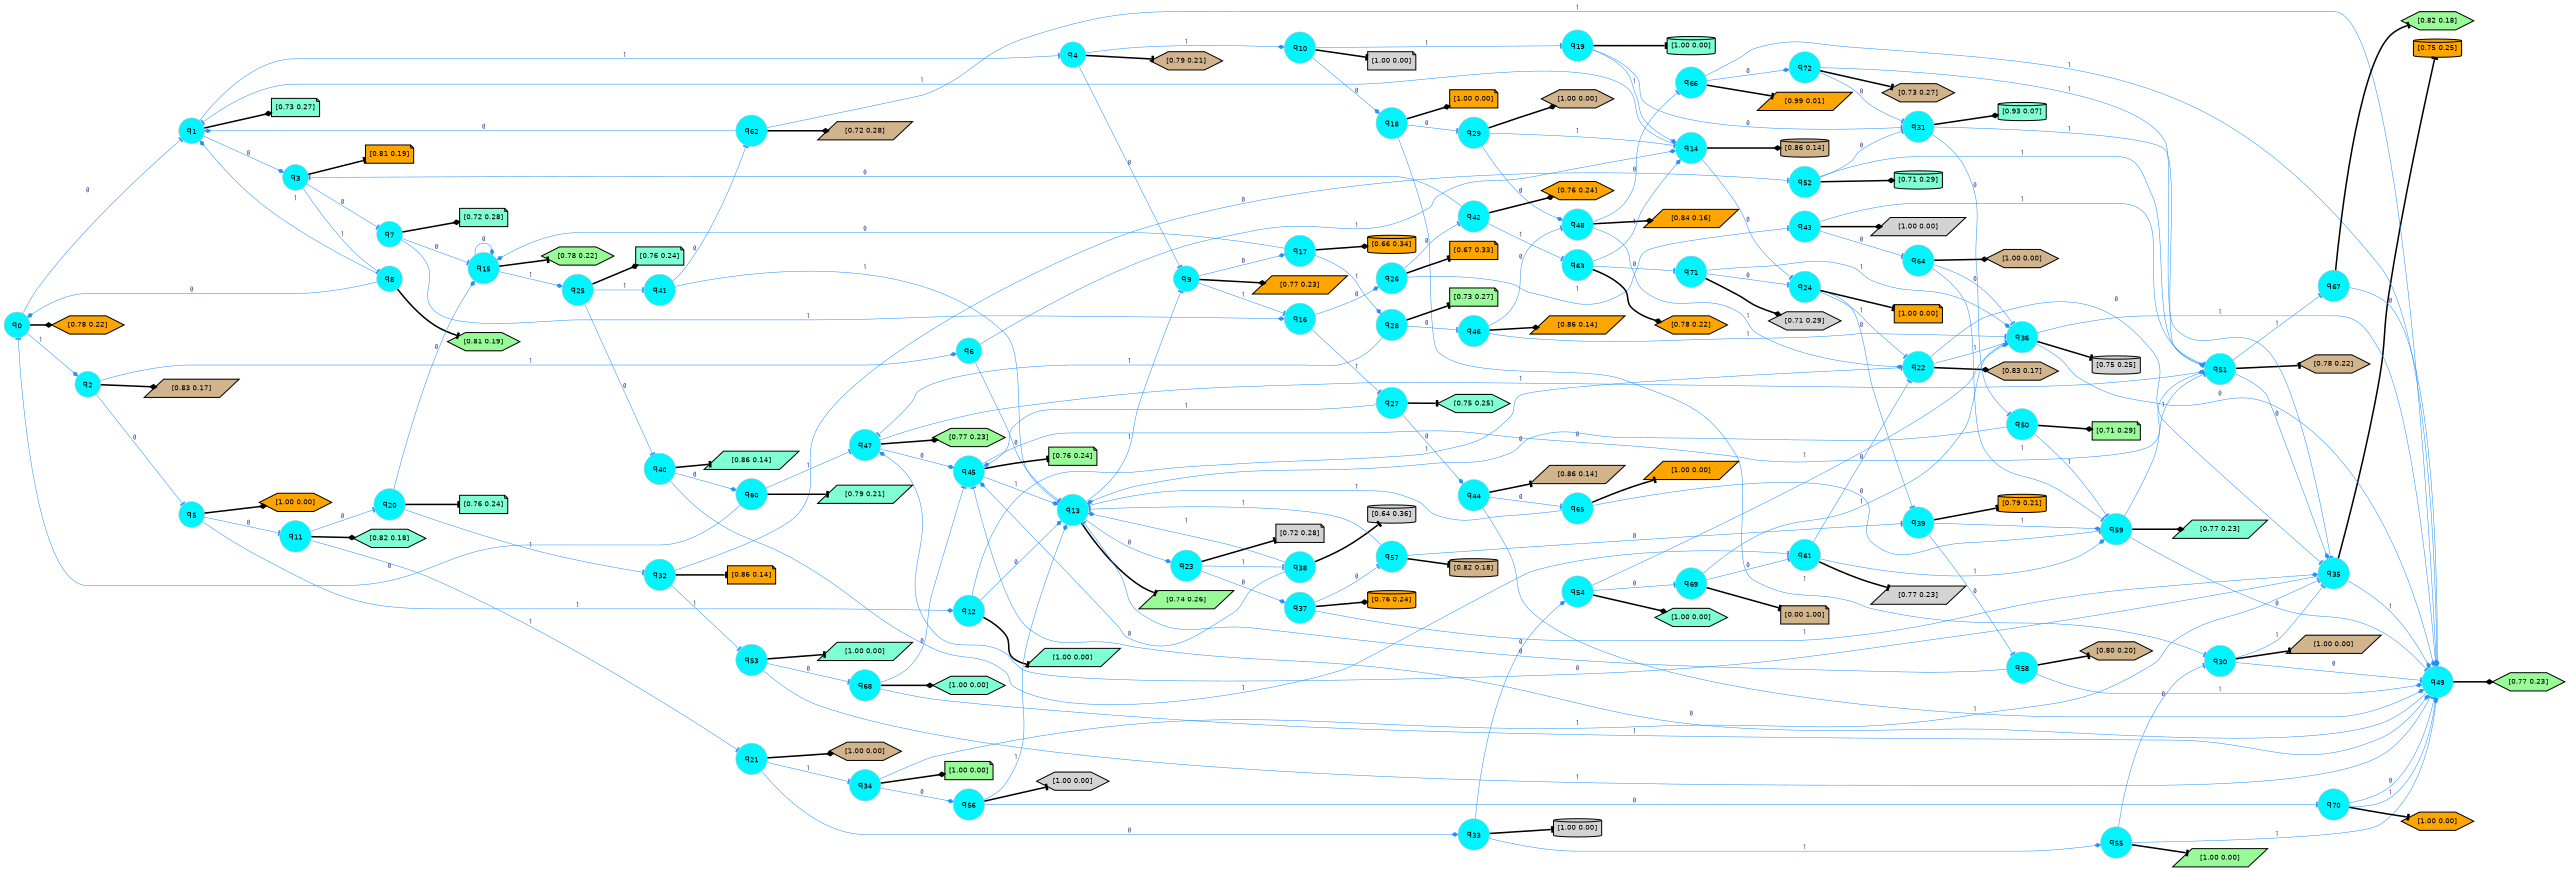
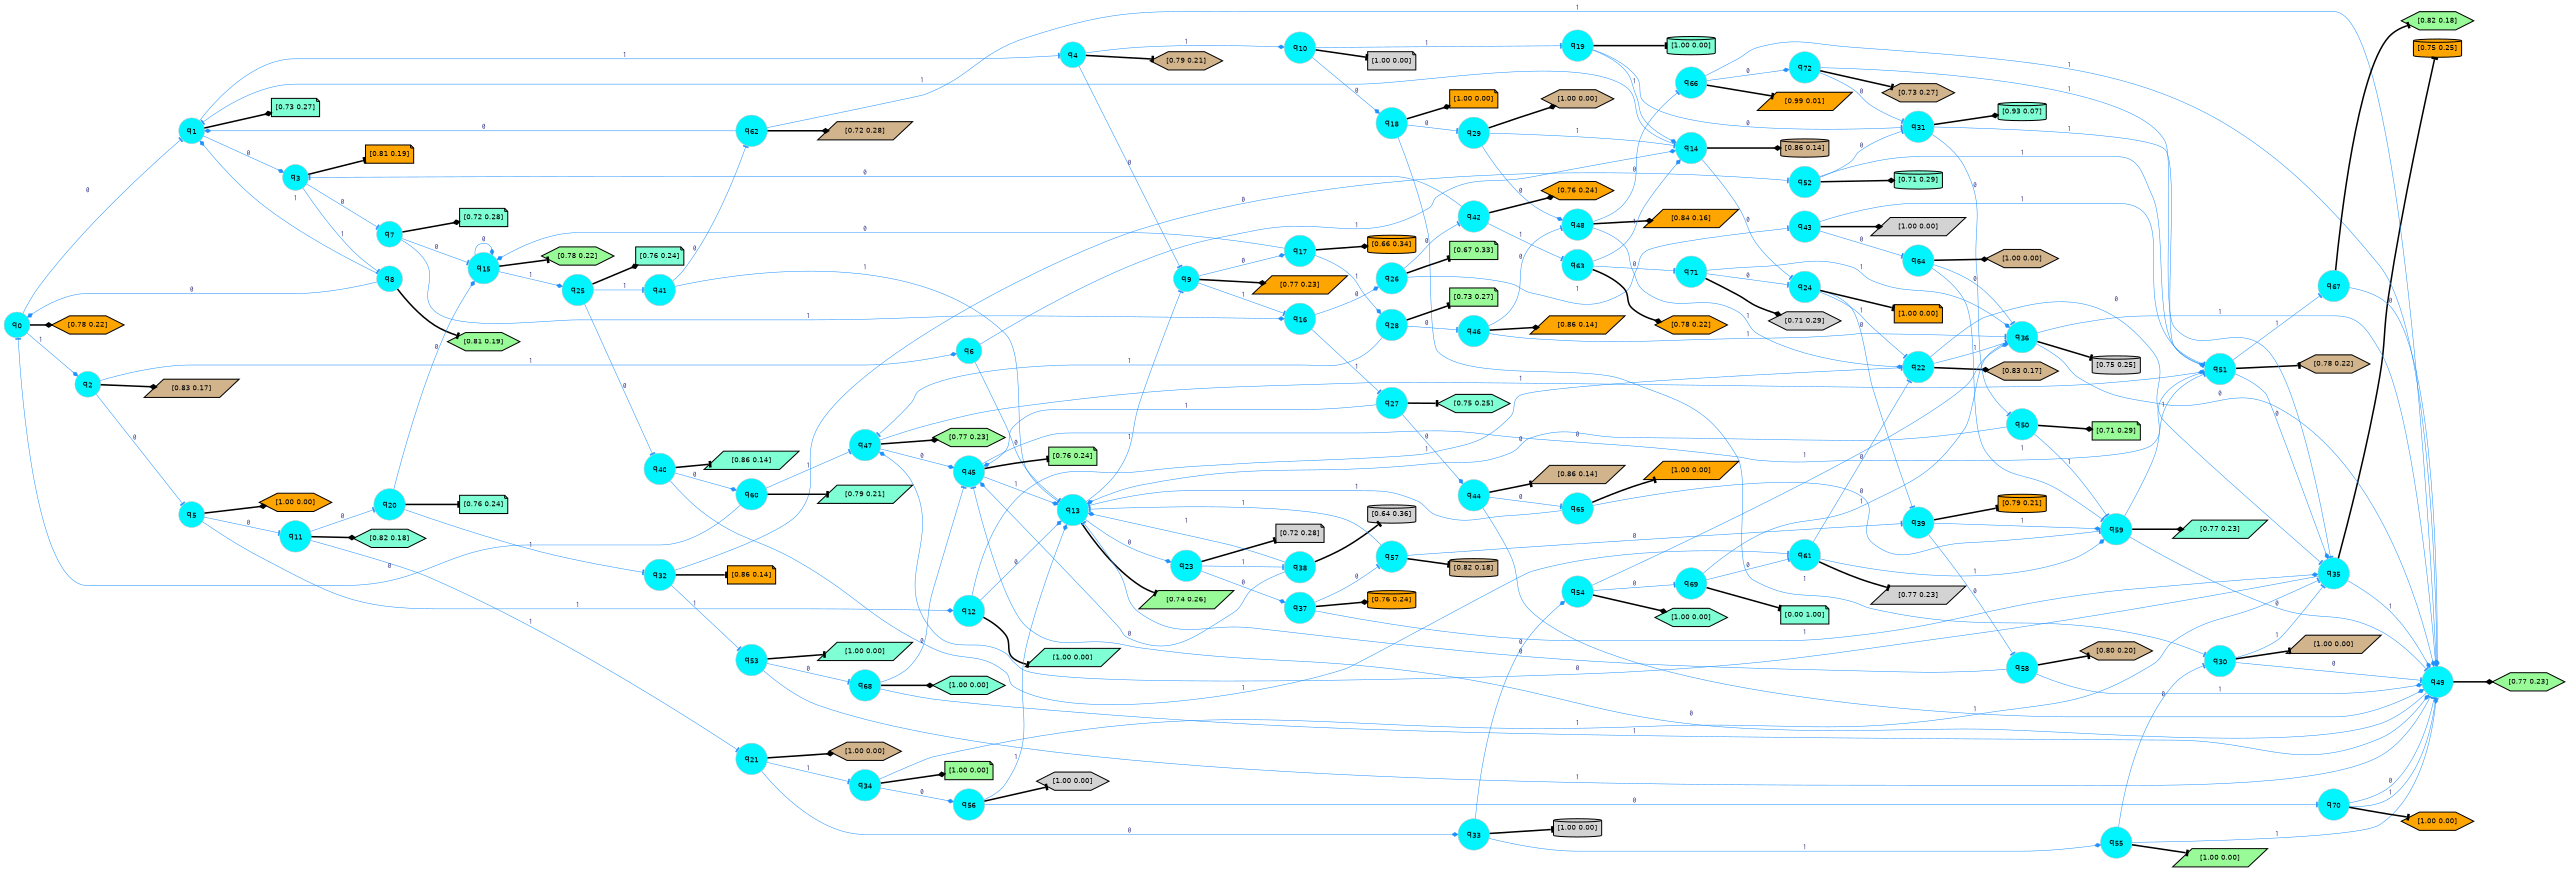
(1474, 250) -> (1474, 250)
(1805, 615) -> (1805, 615)
